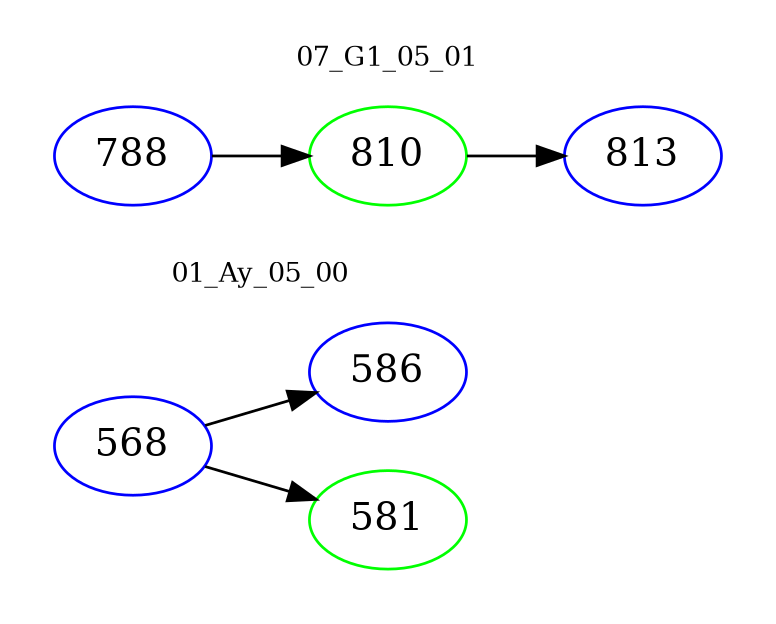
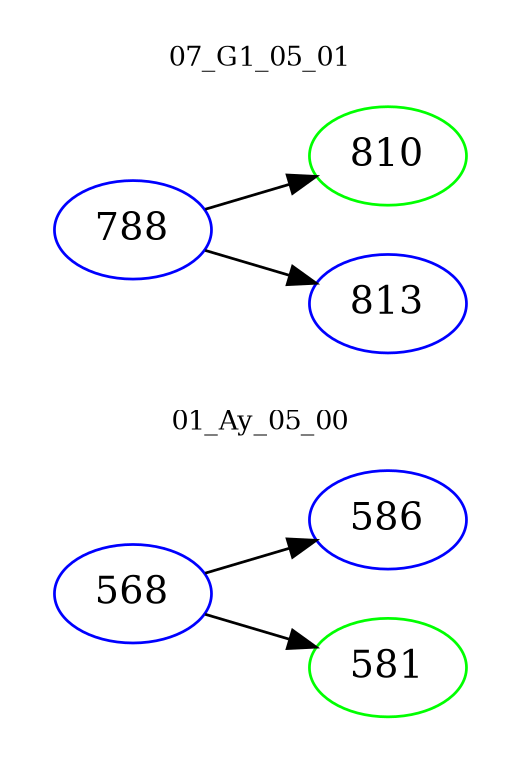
(502, 156) -> (247, 263)
